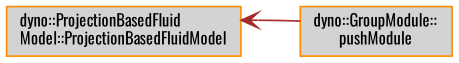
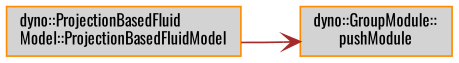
(279, 20) -> (262, 42)
